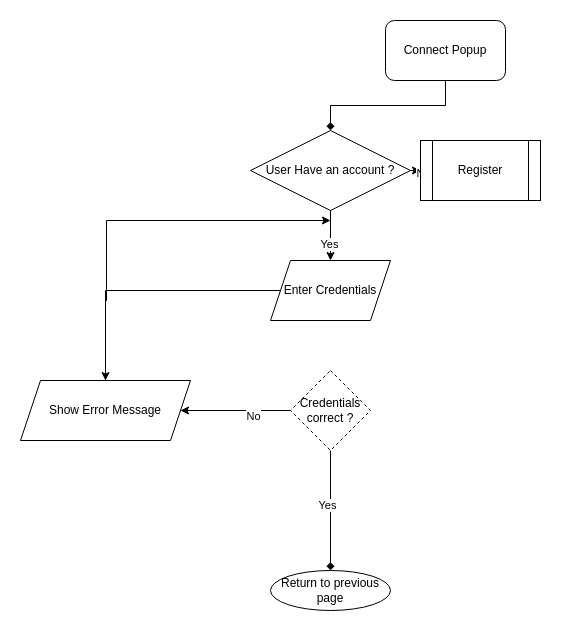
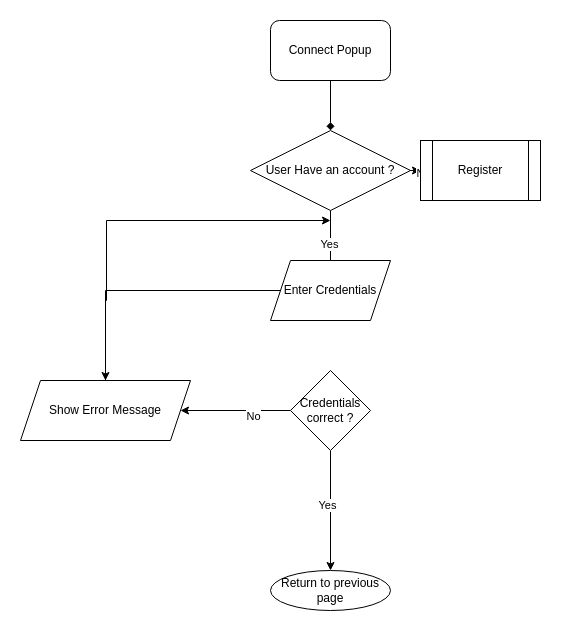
(446, 51) -> (331, 51)
(331, 252) -> (331, 255)
(331, 411) -> (331, 411)
(331, 562) -> (331, 562)
